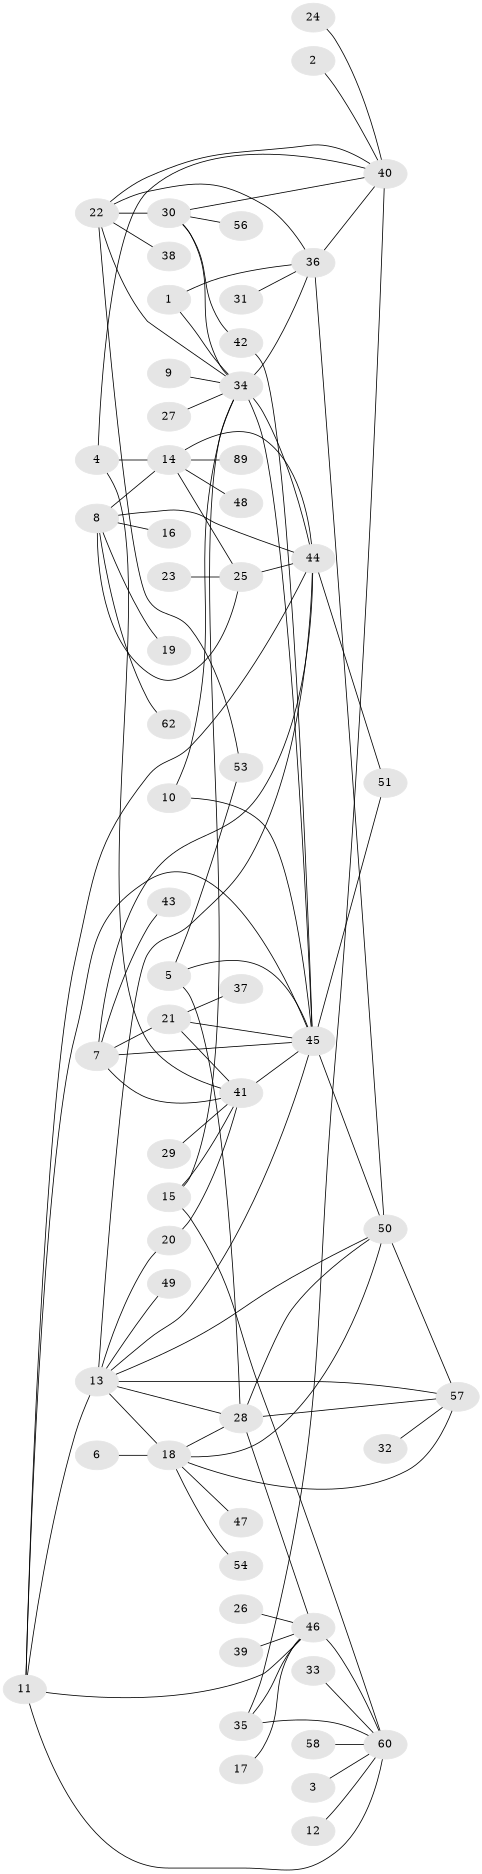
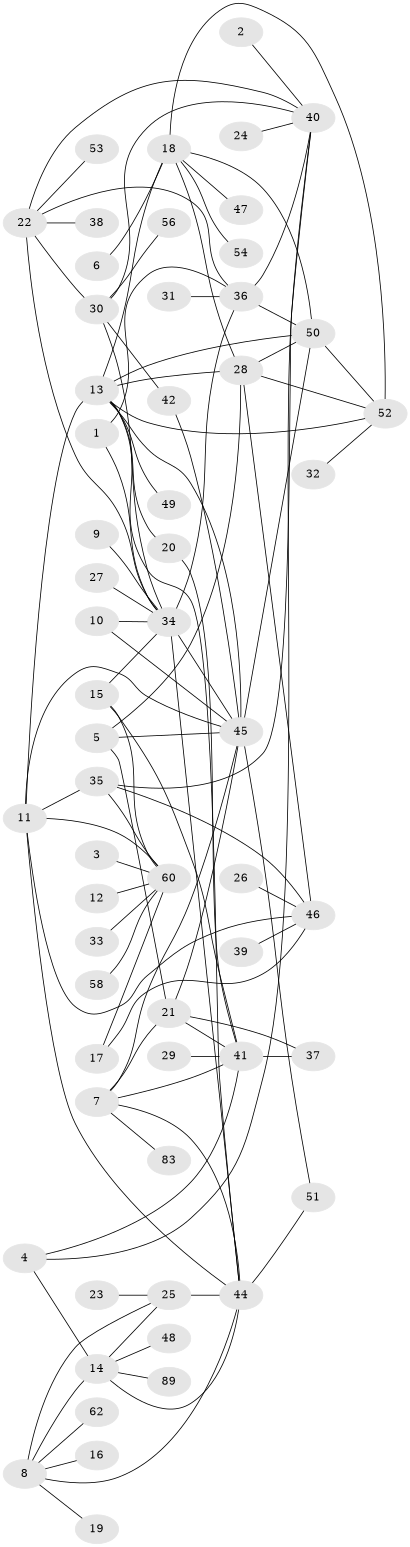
none -> (61, 800)
(208, 873) -> (143, 879)
(169, 902) -> (169, 1161)
(277, 1067) -> (277, 1056)
(458, 1397) -> (385, 414)
(356, 1683) -> (133, 969)
